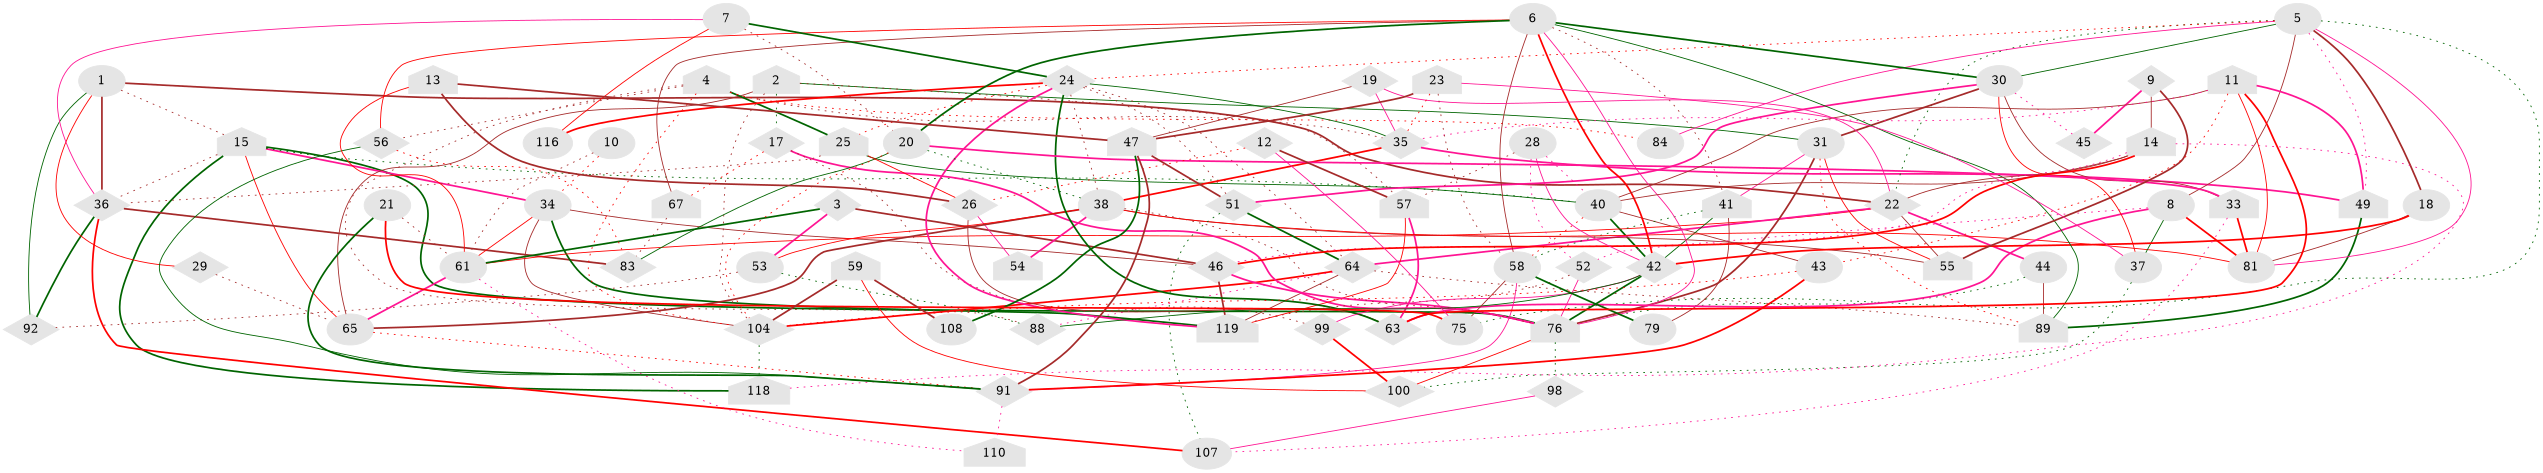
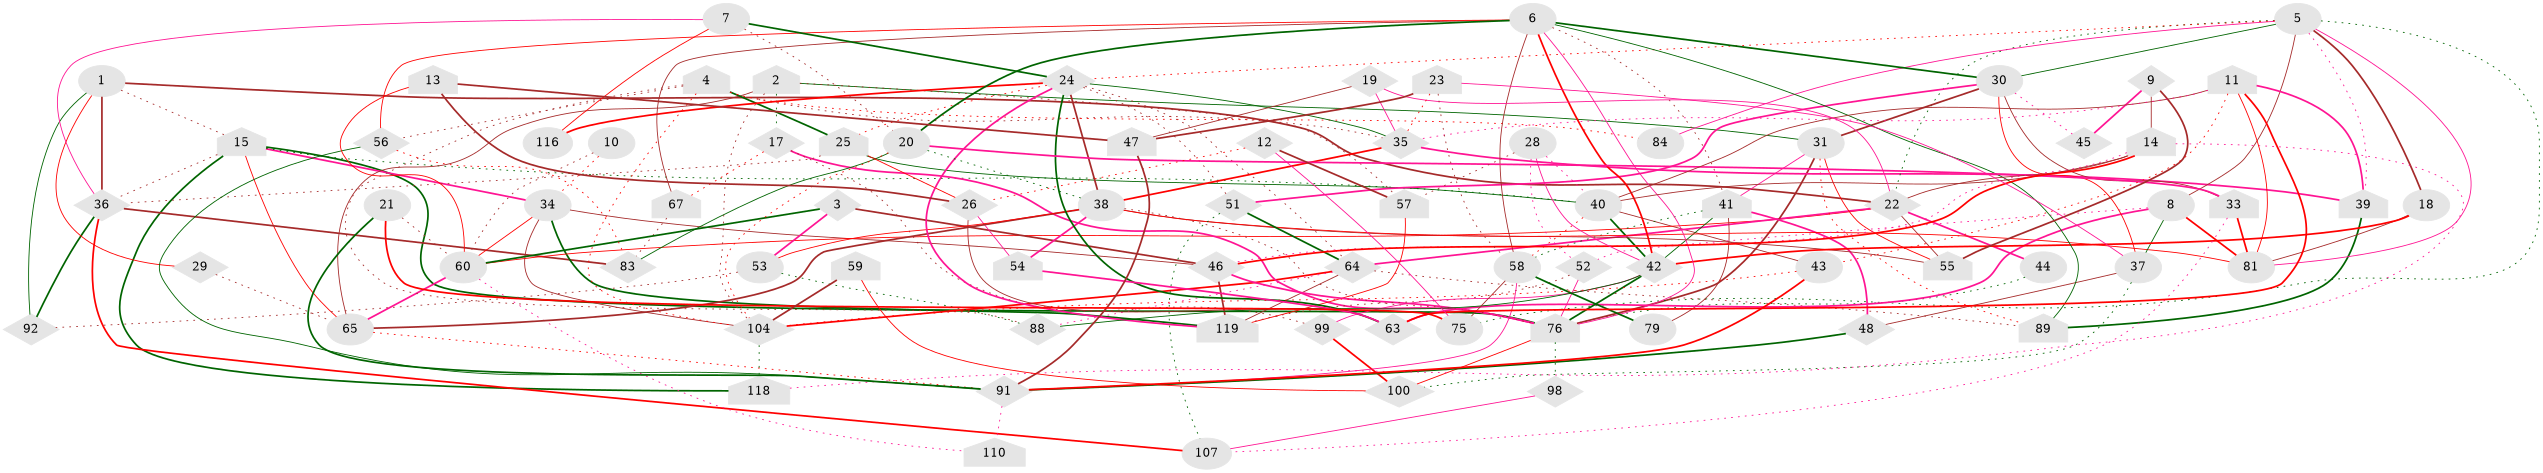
(1085, 145) -> (1085, 145)
(1183, 174) -> none
(2363, 205) -> (2363, 205)
(463, 267) -> (463, 267)
(1418, 269) -> (1161, 286)
(2043, 299) -> none
(952, 329) -> none
none -> (1867, 329)
